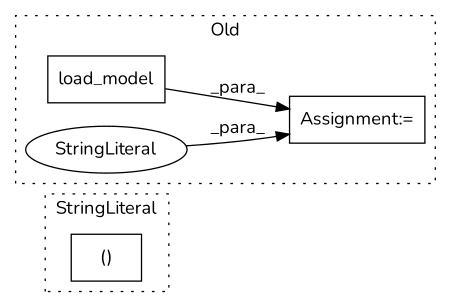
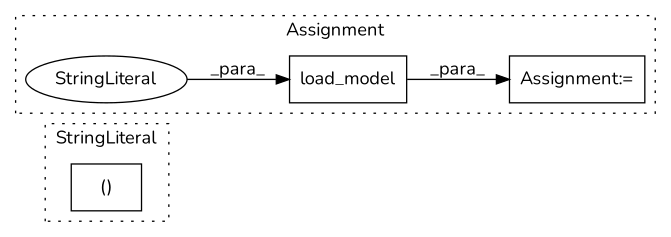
(225, 31) -> (335, 31)
(231, 142) -> (231, 79)
